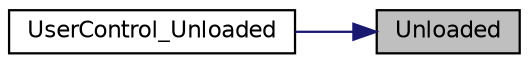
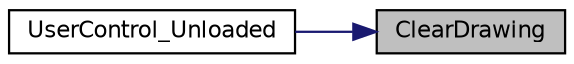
(448, 32) -> (471, 32)
